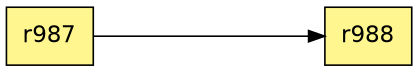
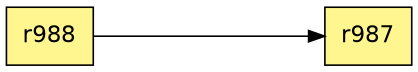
(201, 36) -> (201, 36)
